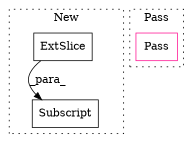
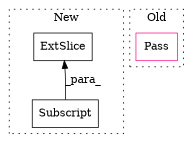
(157, 18) -> (157, 18)
(29, 77) -> (66, 84)
